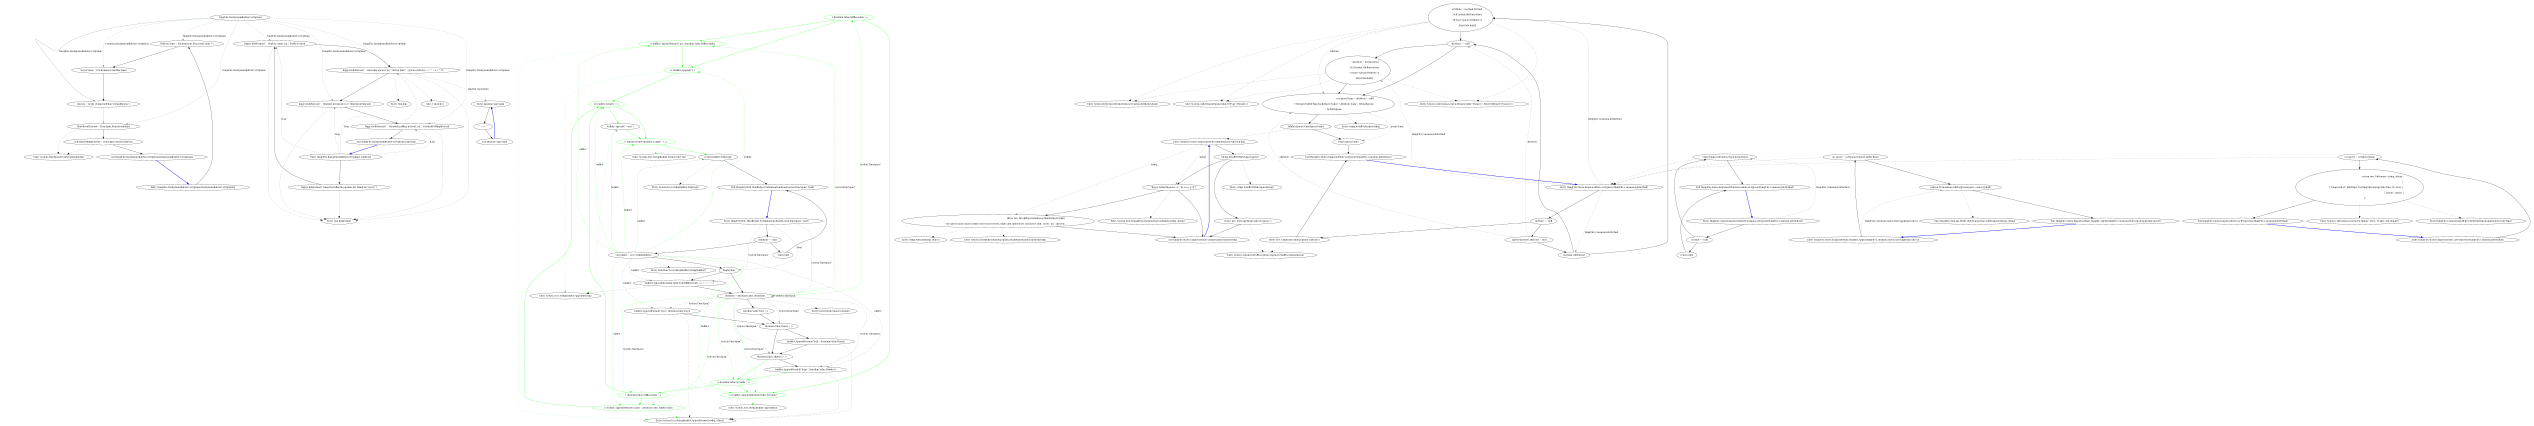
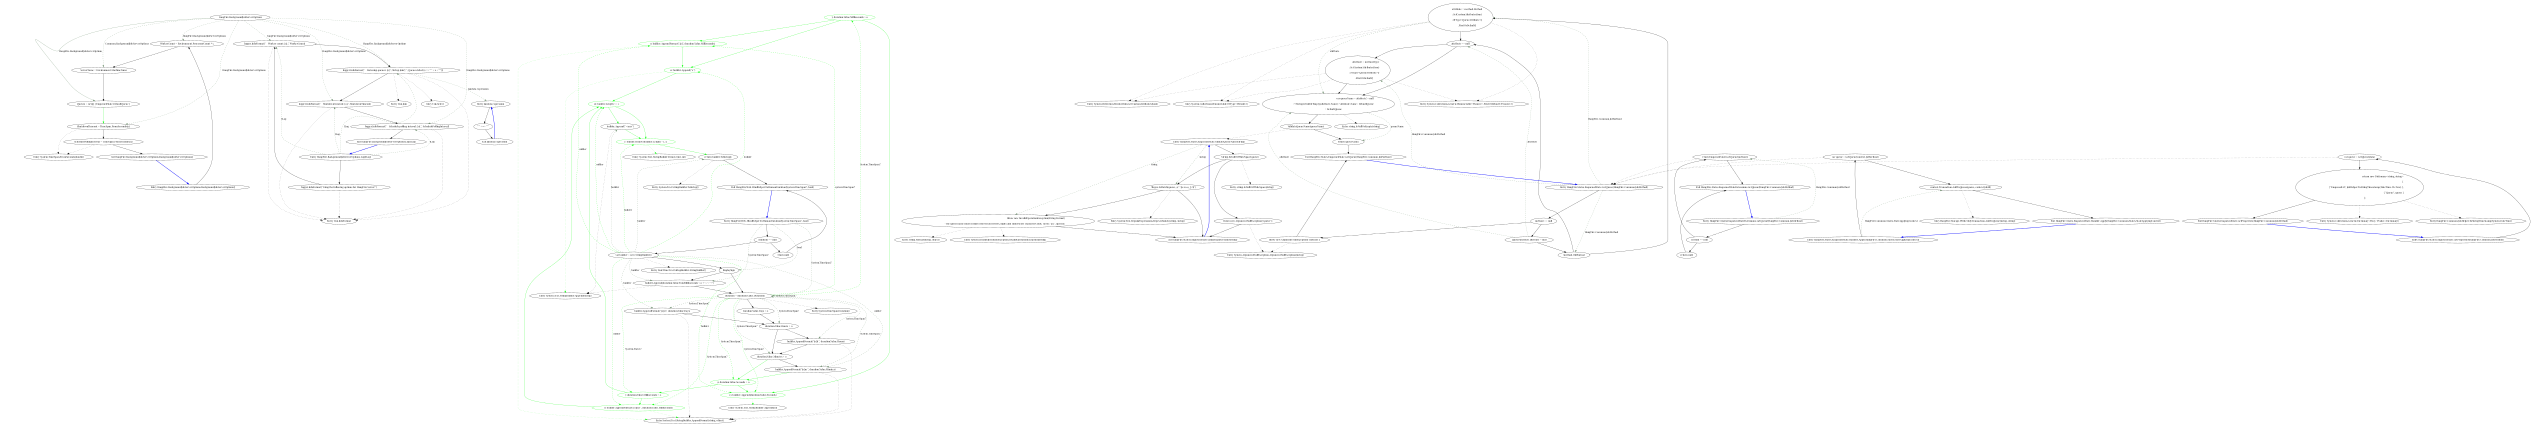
(600, 212) -> (600, 212)
(1248, 221) -> (1248, 221)
none -> (842, 303)
(634, 349) -> (634, 349)
